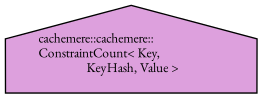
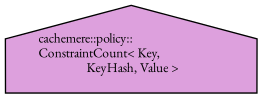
(131, 54) -> (131, 54)
